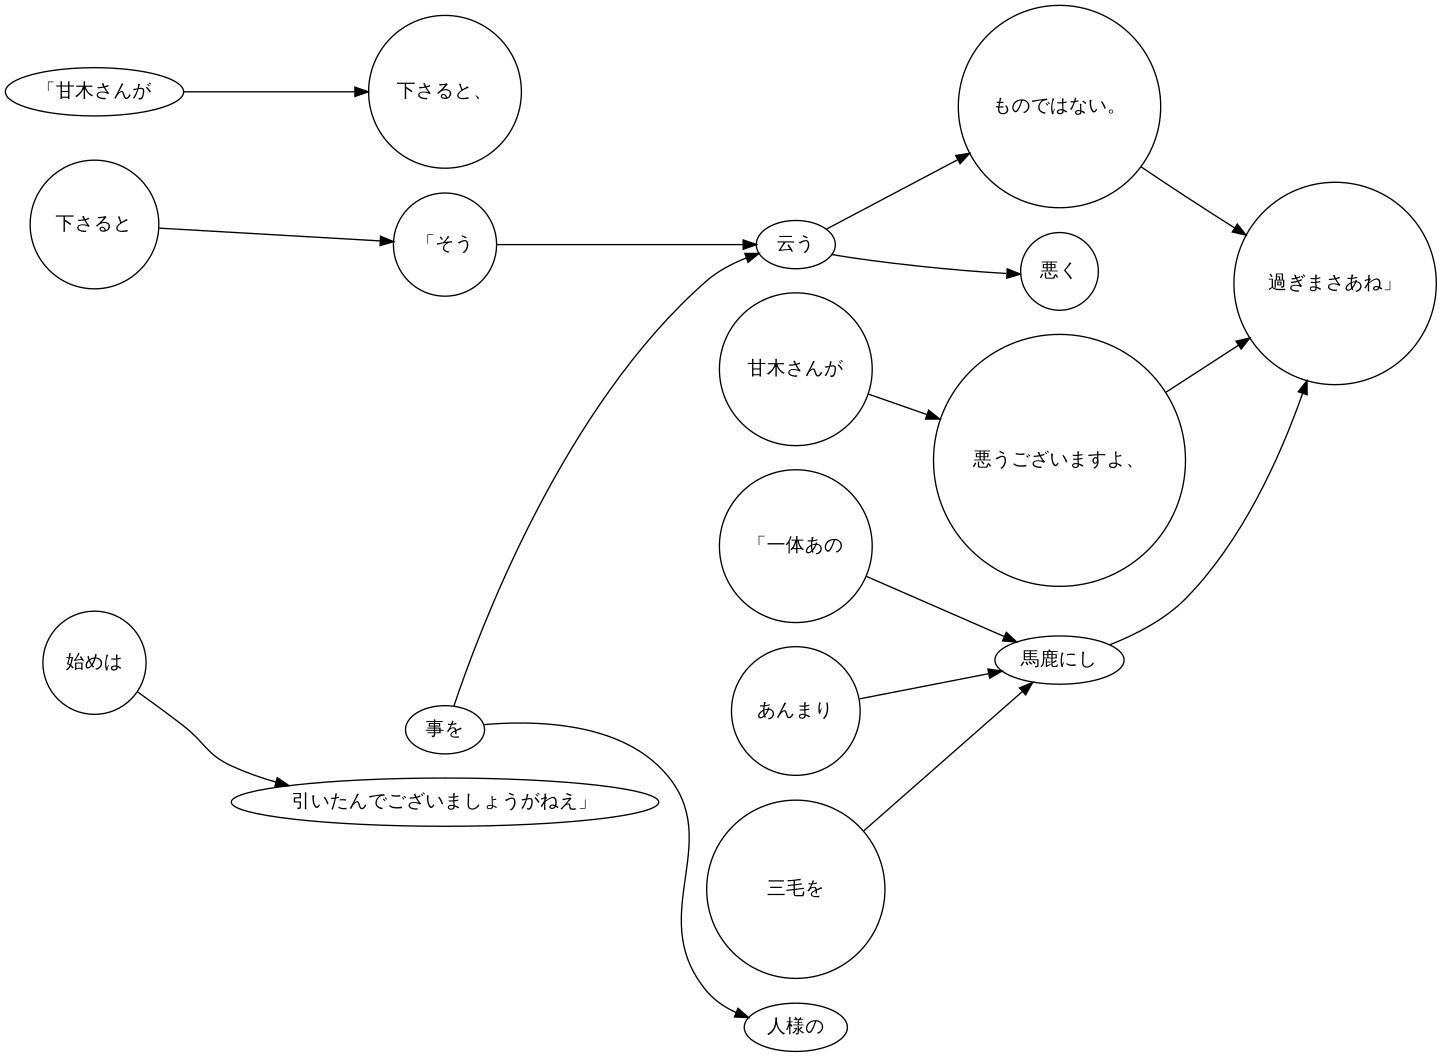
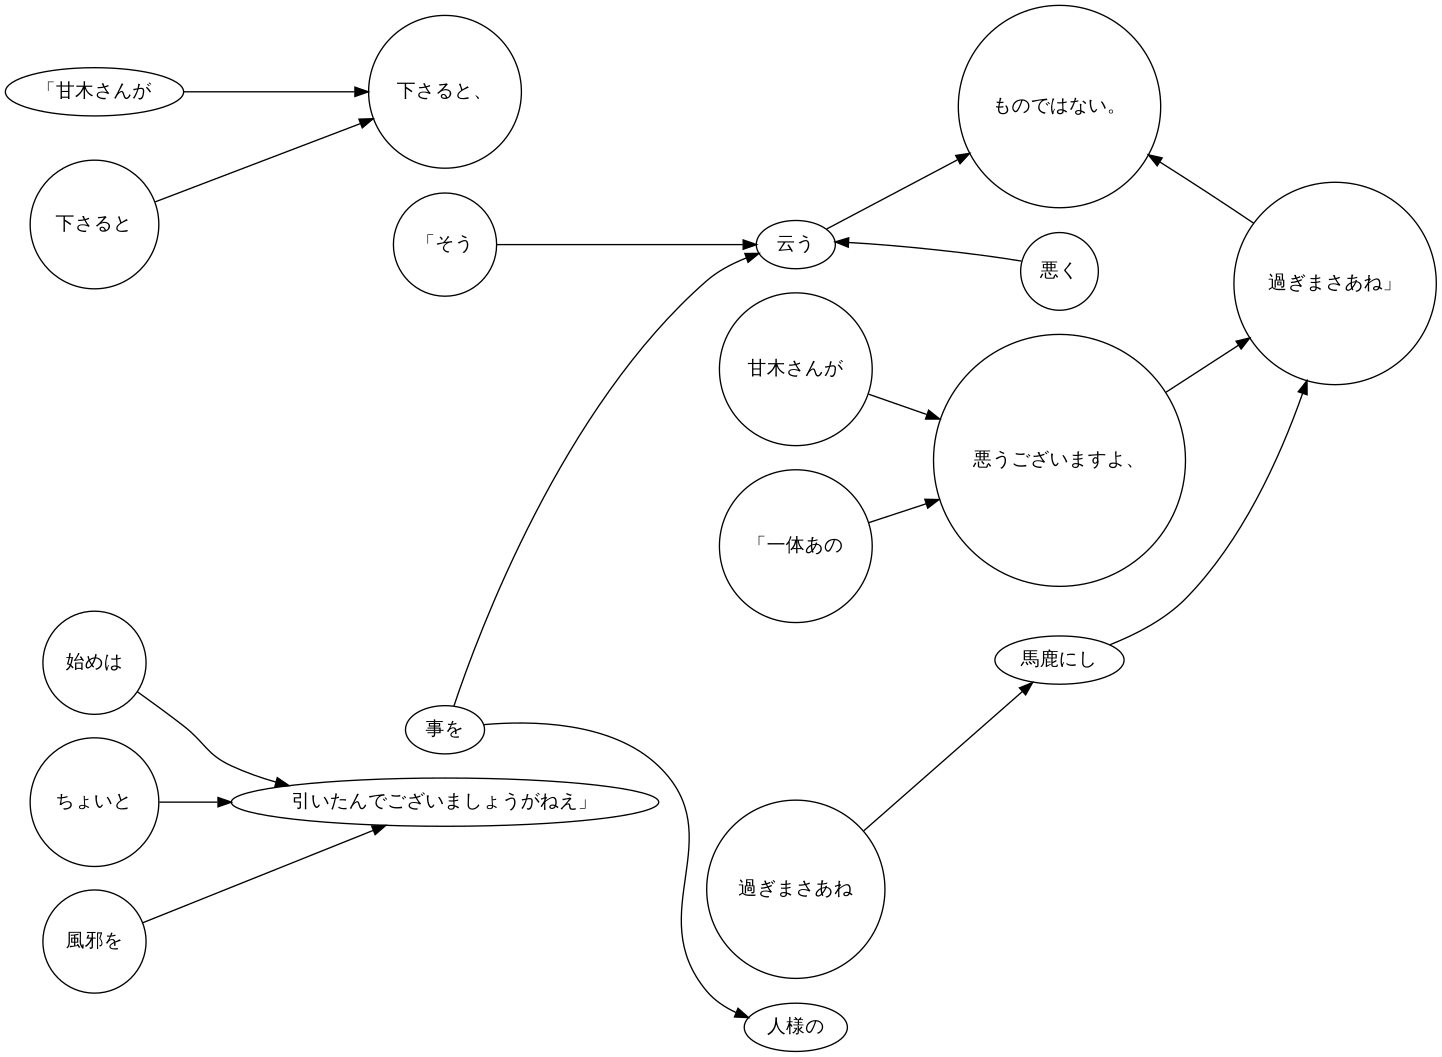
(1187, 198) -> (1207, 192)
(270, 235) -> (258, 163)
(919, 266) -> (935, 250)
(935, 606) -> (897, 513)
(796, 711) -> none
none -> (94, 802)
(796, 889) -> (796, 889)
none -> (94, 942)
